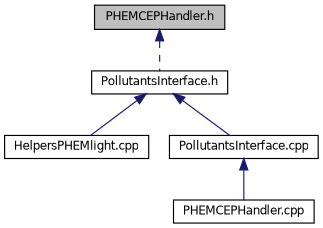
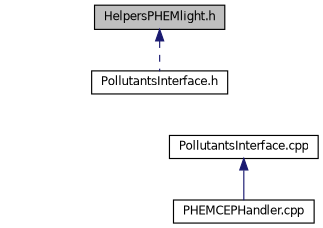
(160, 17) -> (160, 17)
(206, 118) -> none
(77, 147) -> none
